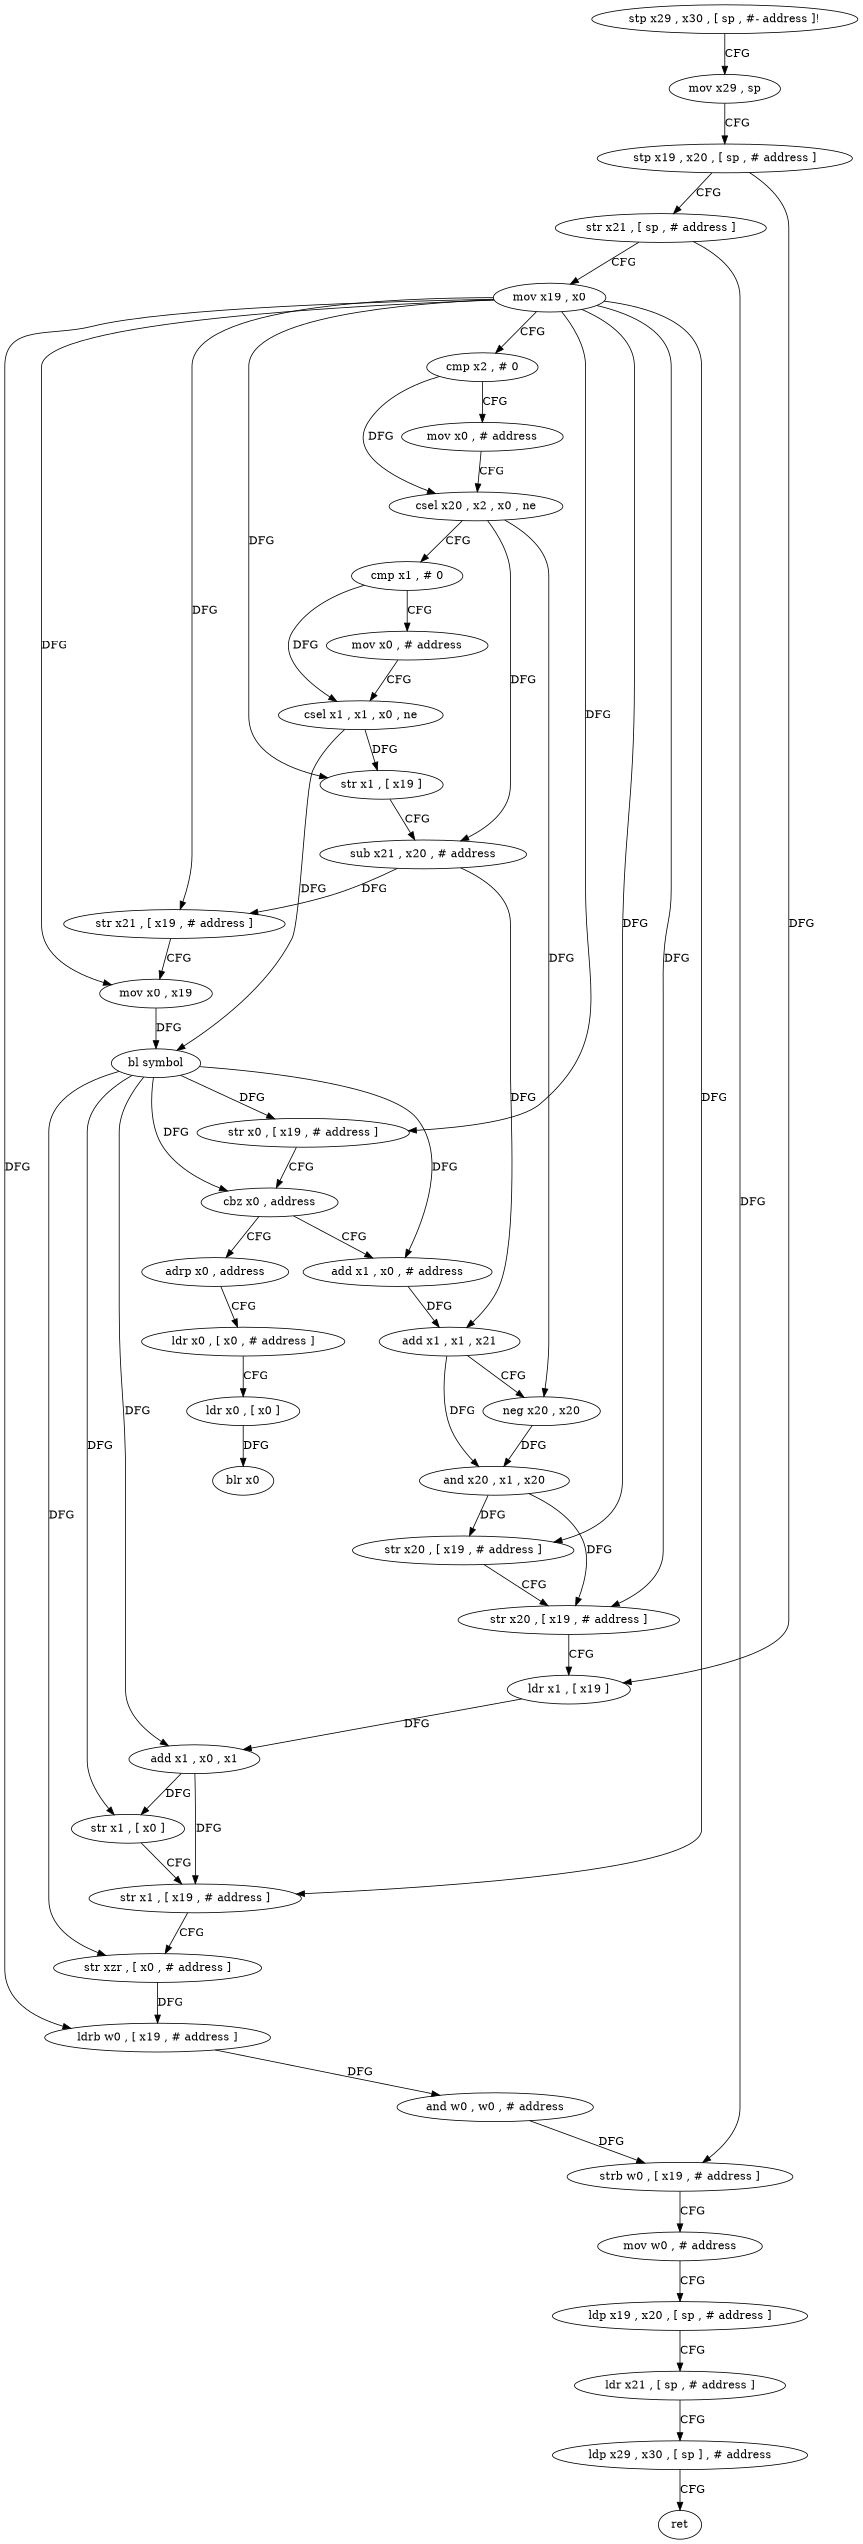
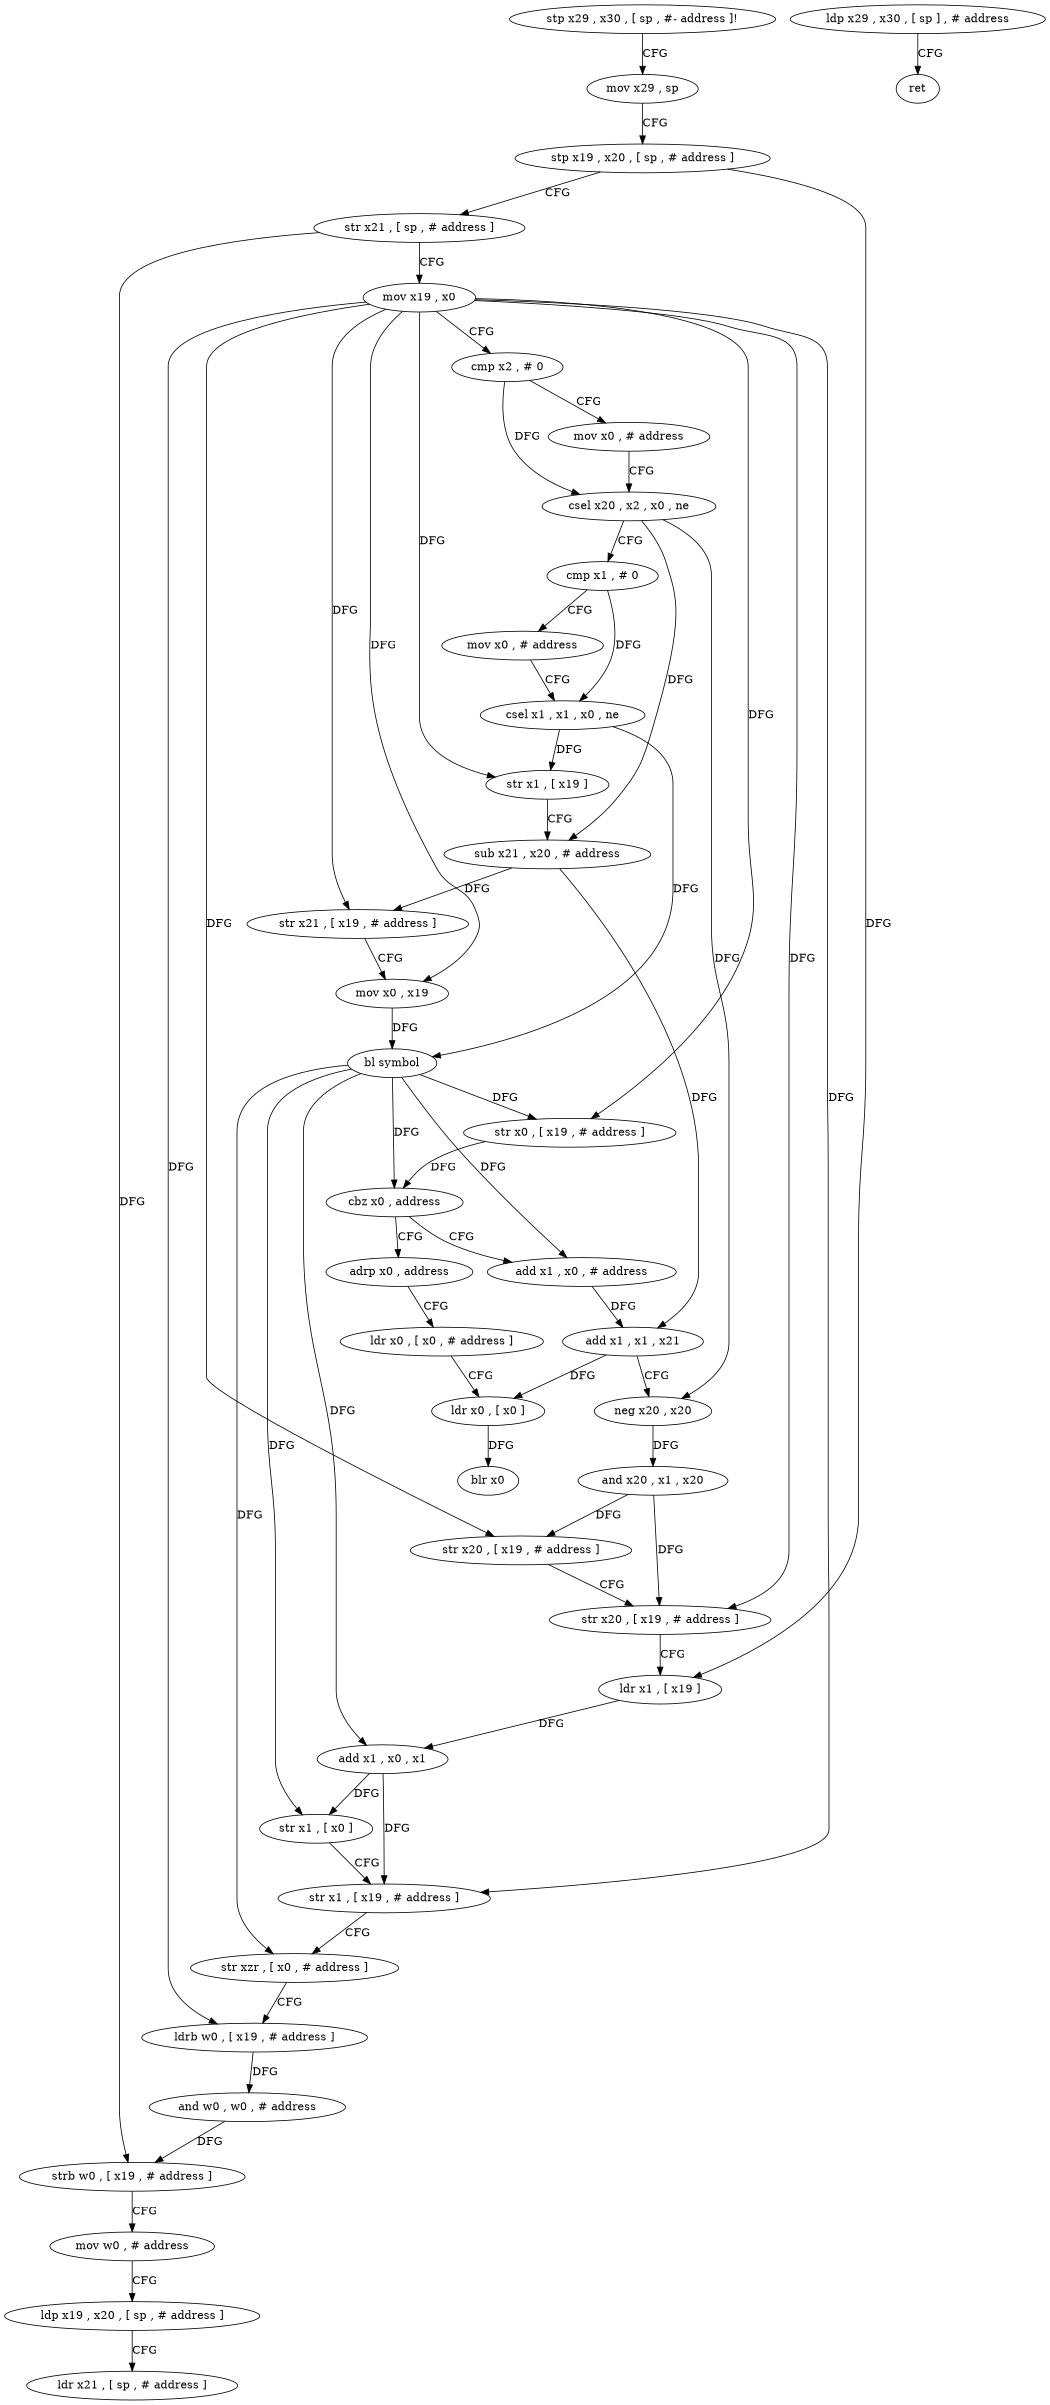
(302, 1168) -> (444, 1168)
(446, 1412) -> (564, 1375)
(171, 2003) -> (290, 2003)
(680, 2416) -> none
